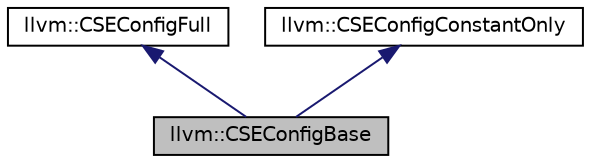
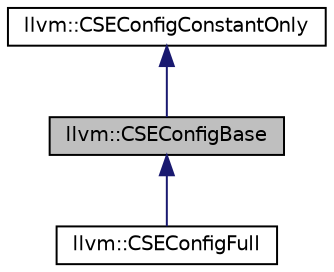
(203, 87) -> (167, 201)
